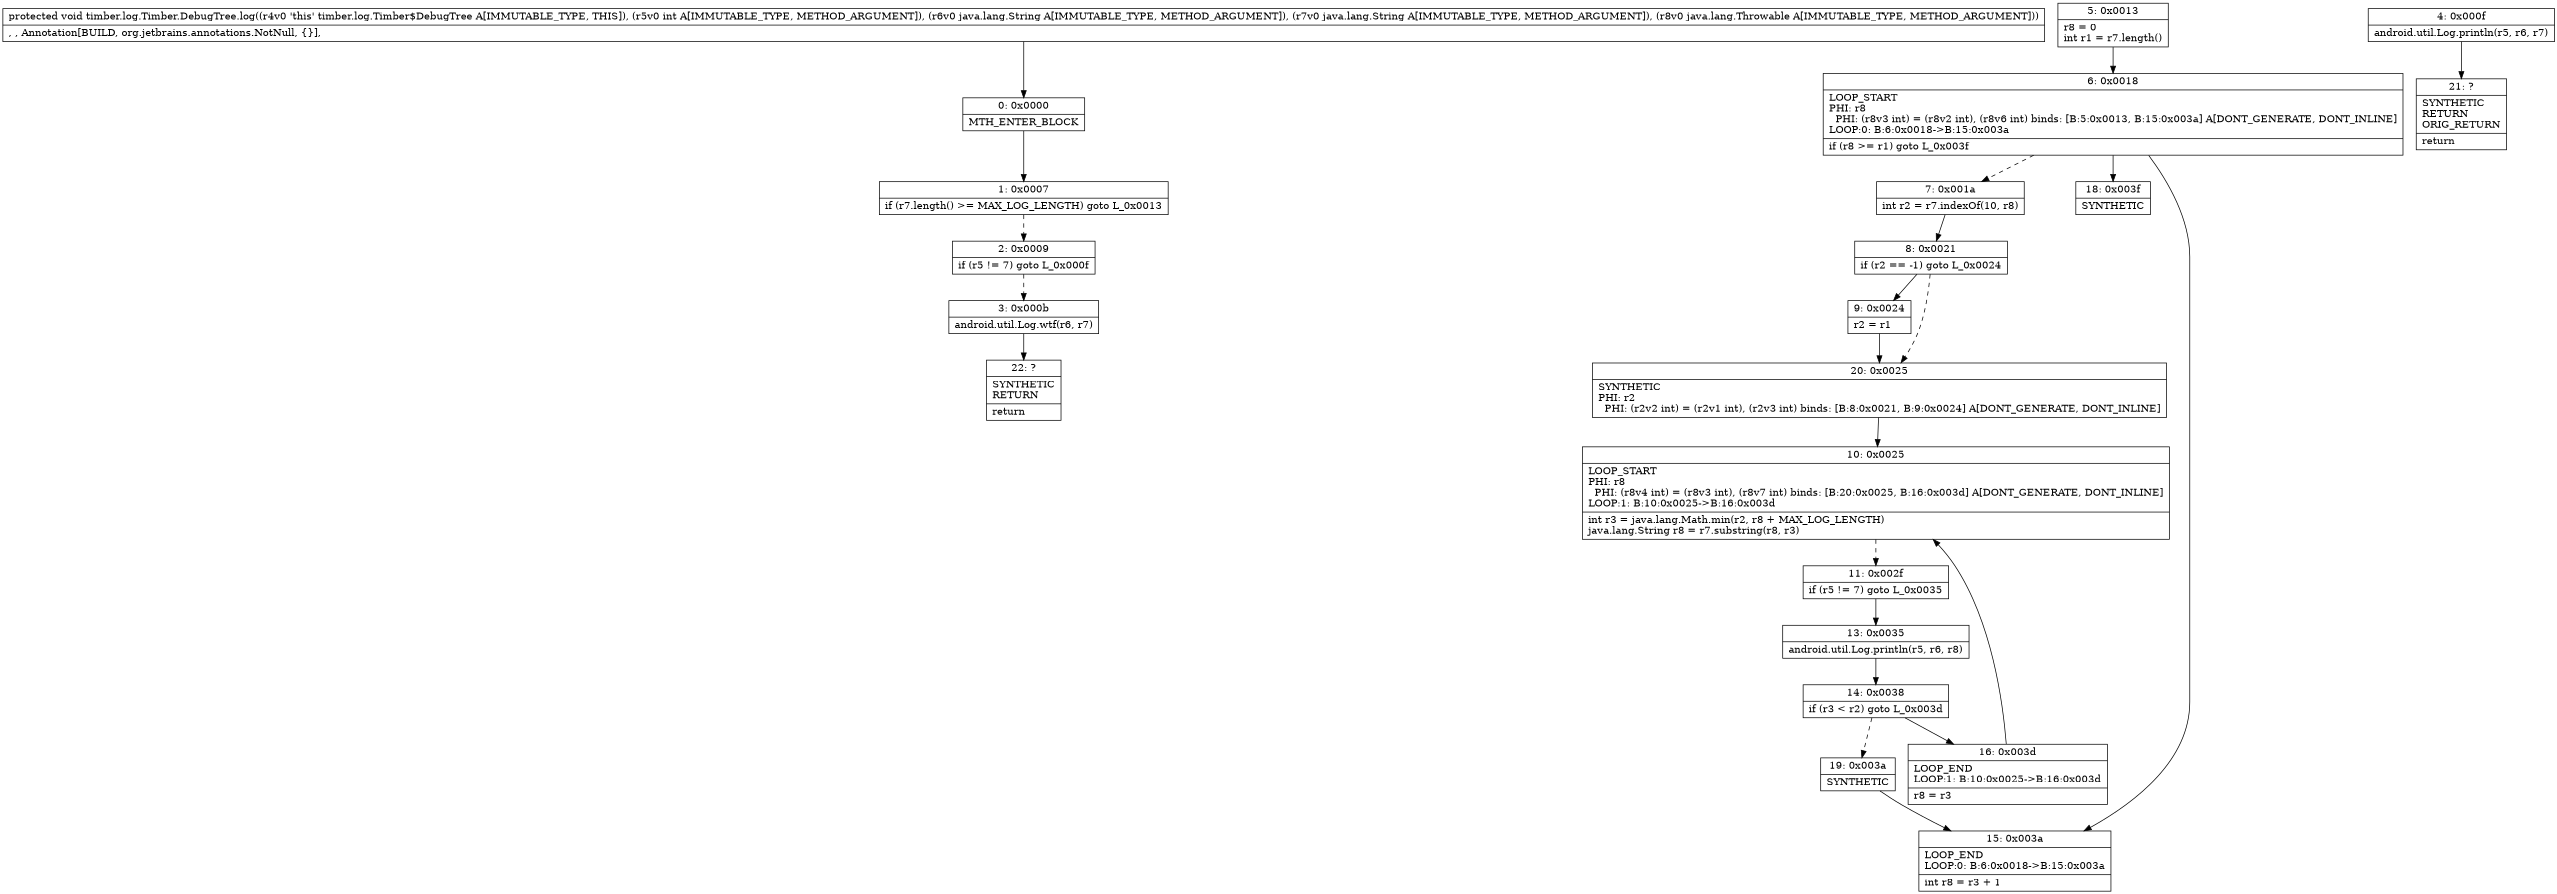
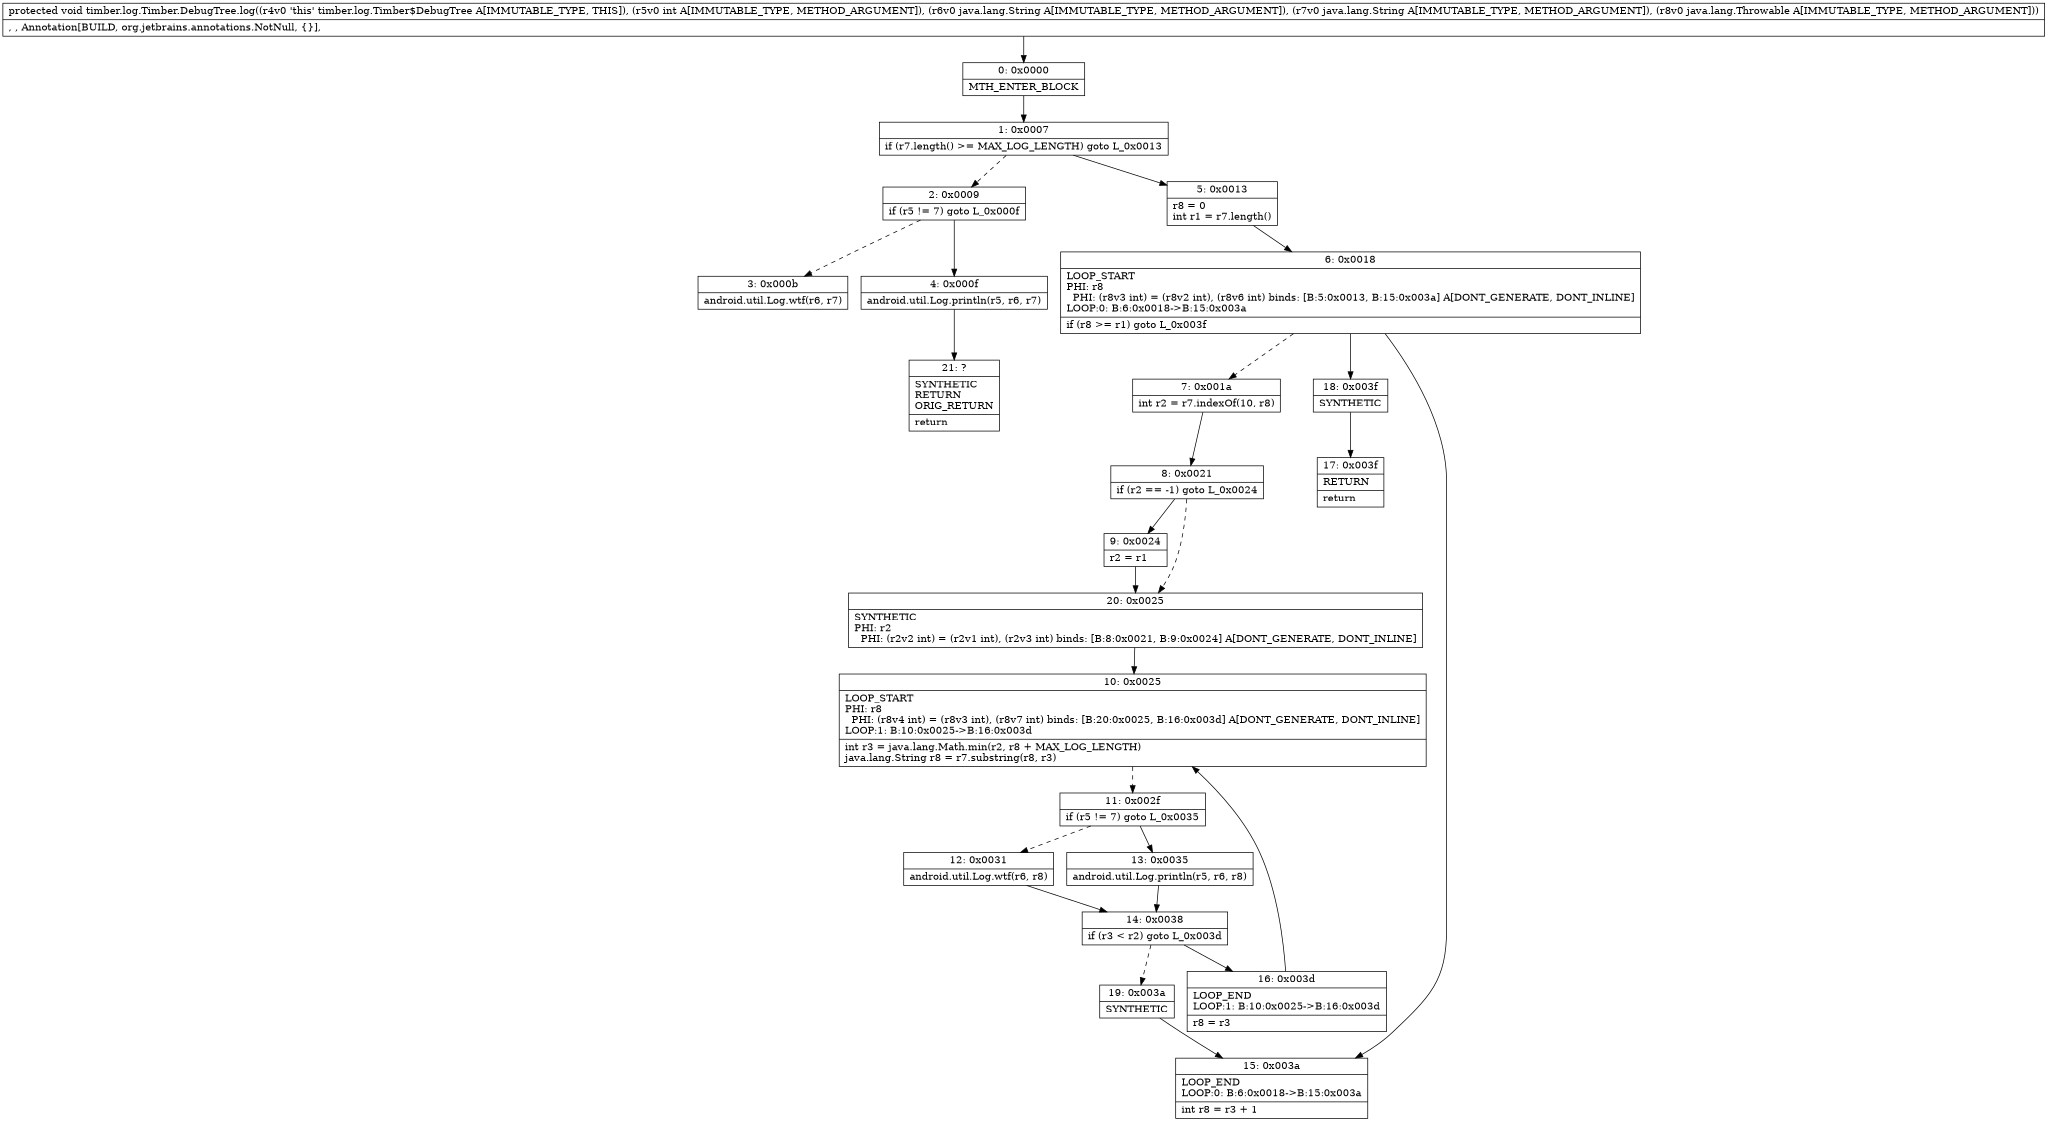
none -> (1117, 169)
none -> (954, 245)
(1024, 390) -> none
none -> (1351, 482)
none -> (979, 869)
